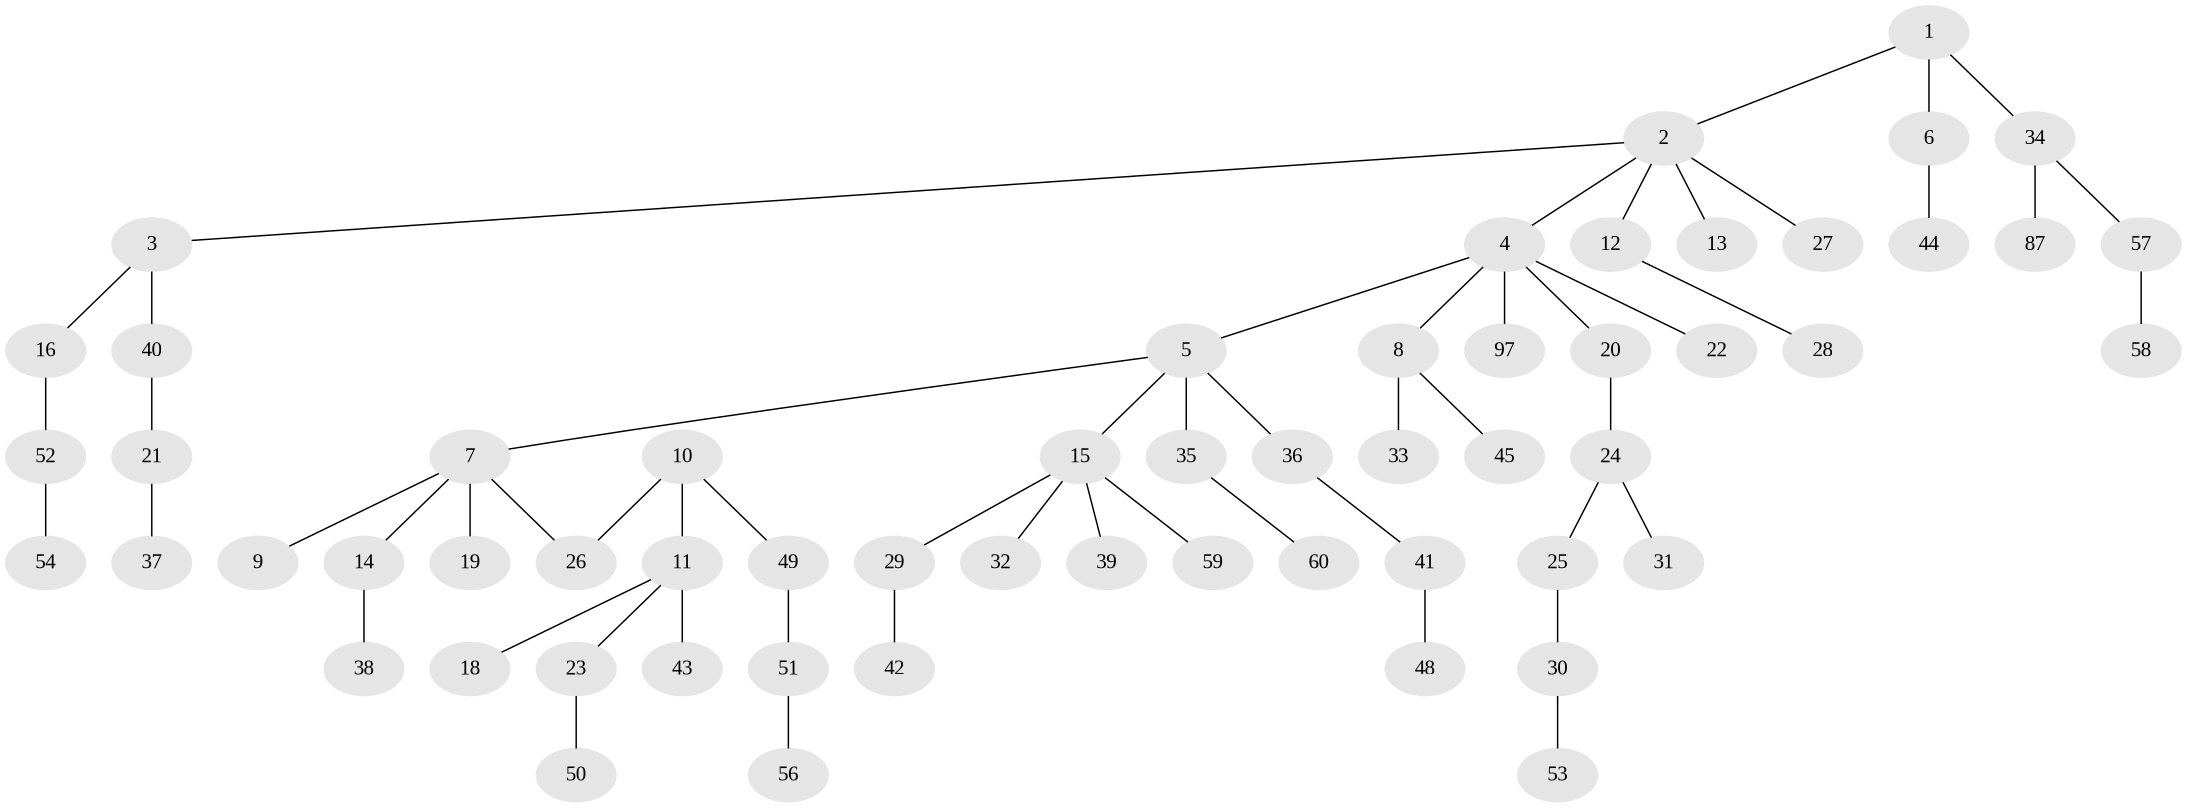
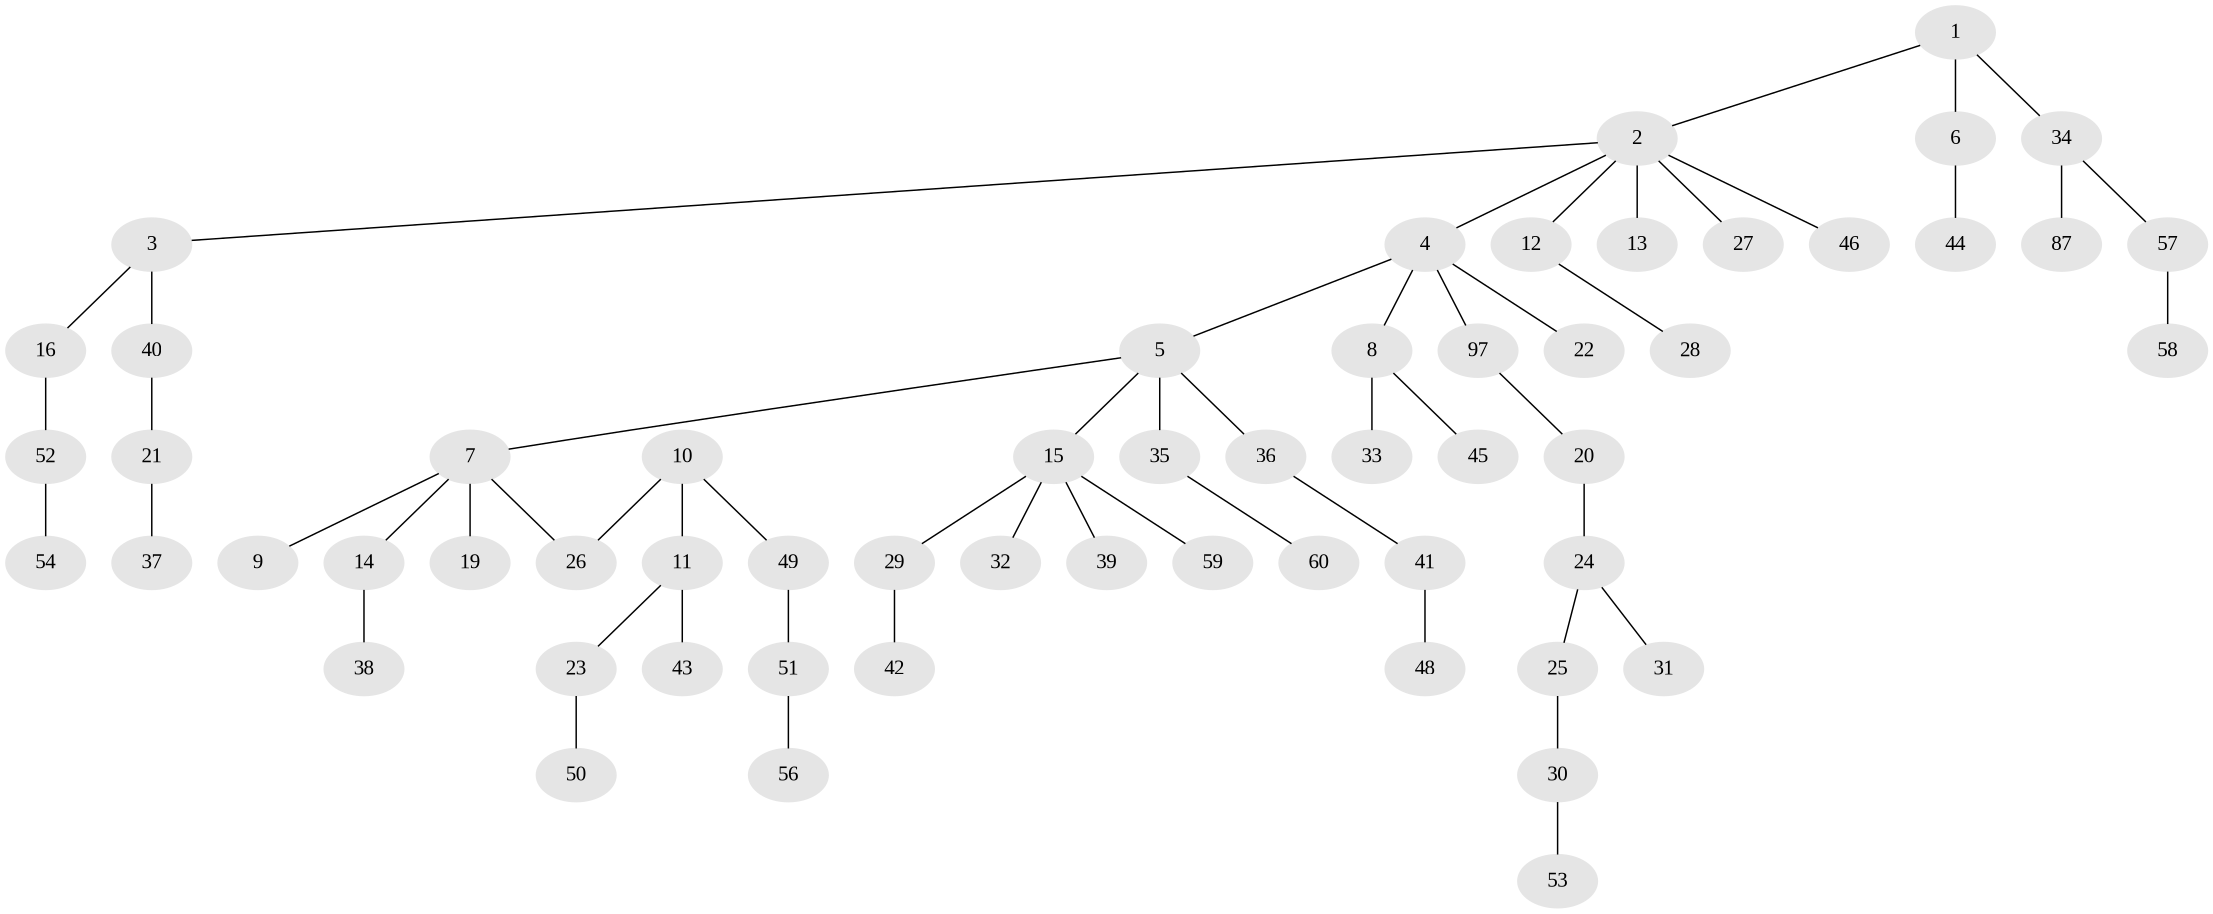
none -> (1849, 245)
(1557, 298) -> (1531, 404)
(470, 669) -> none
